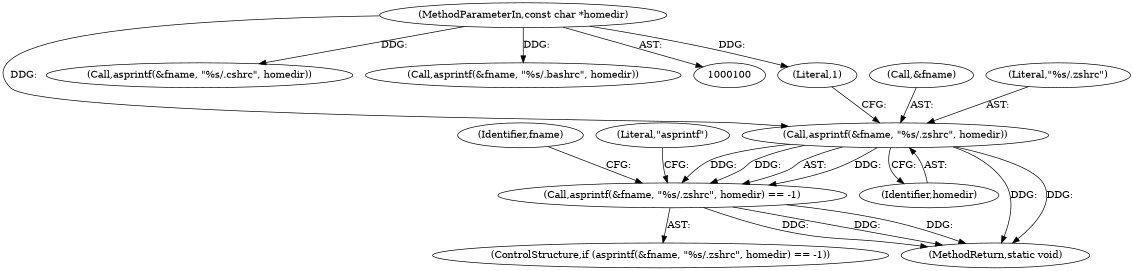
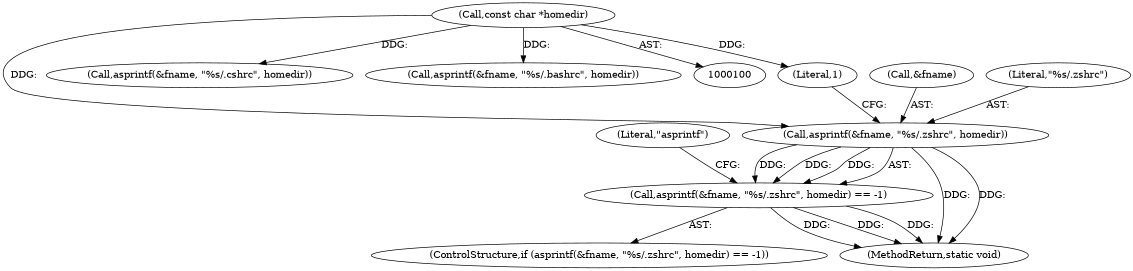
(523, 15) -> (523, 15)
(520, 135) -> none
(929, 195) -> none
